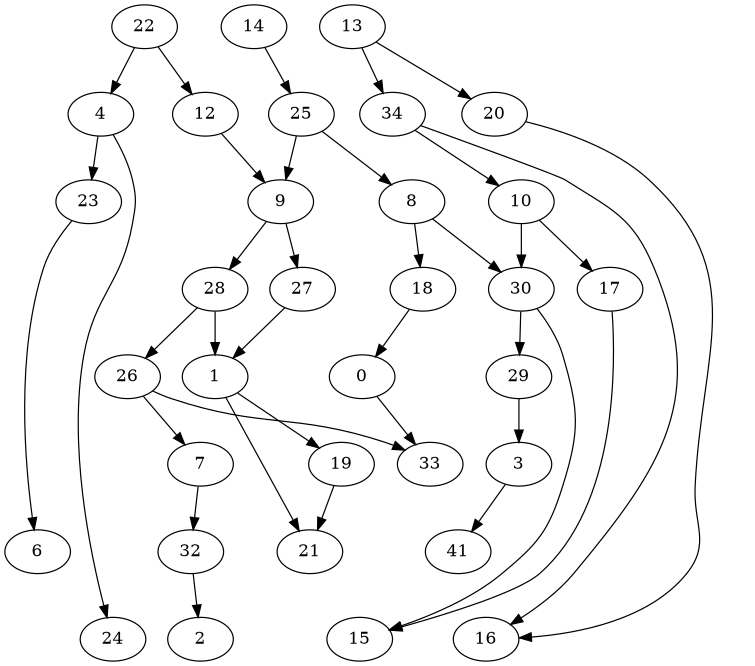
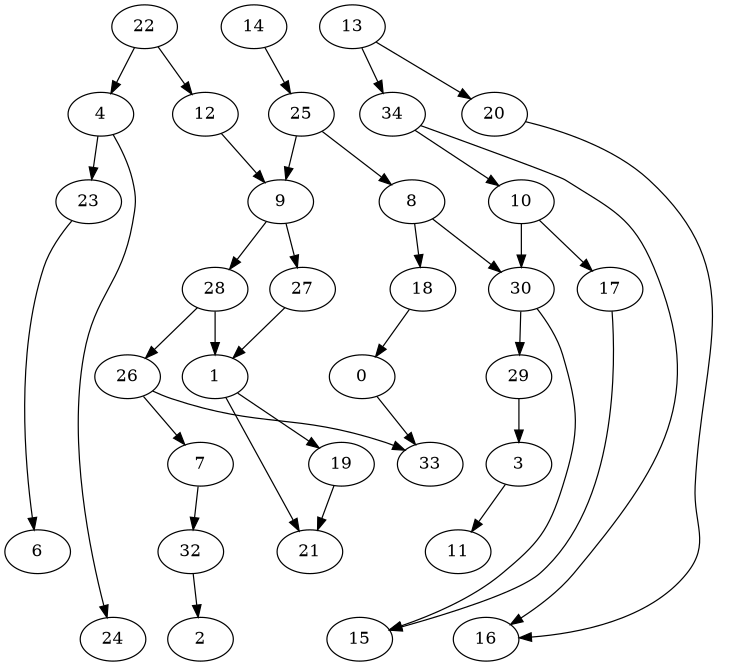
(458, 552) -> (458, 552)
